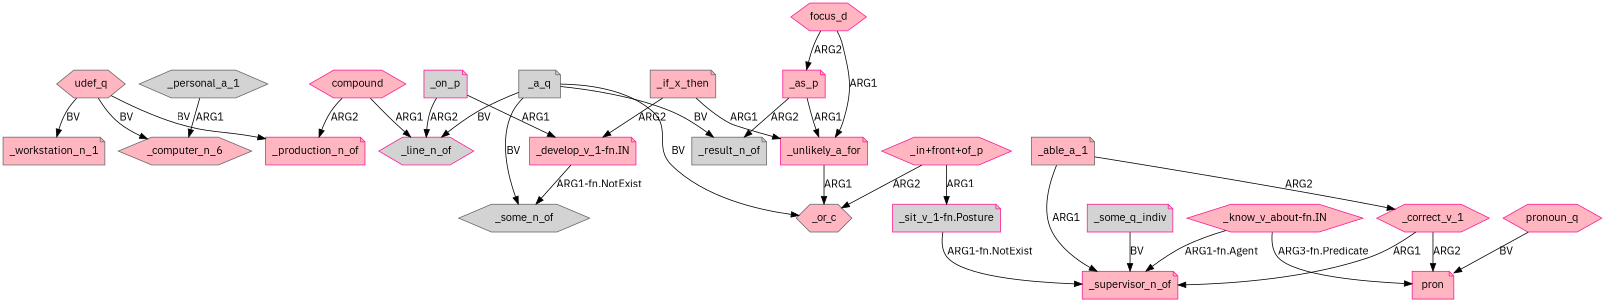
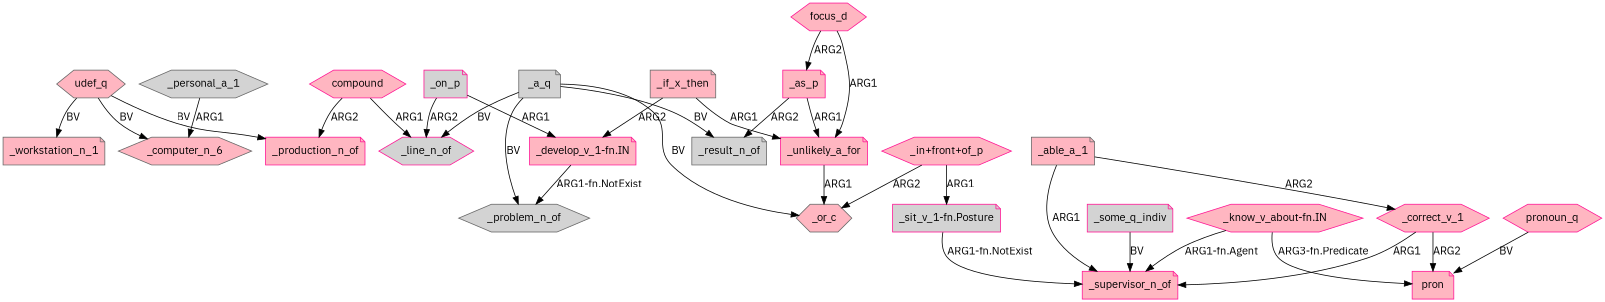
(524, 218) -> (524, 218)
